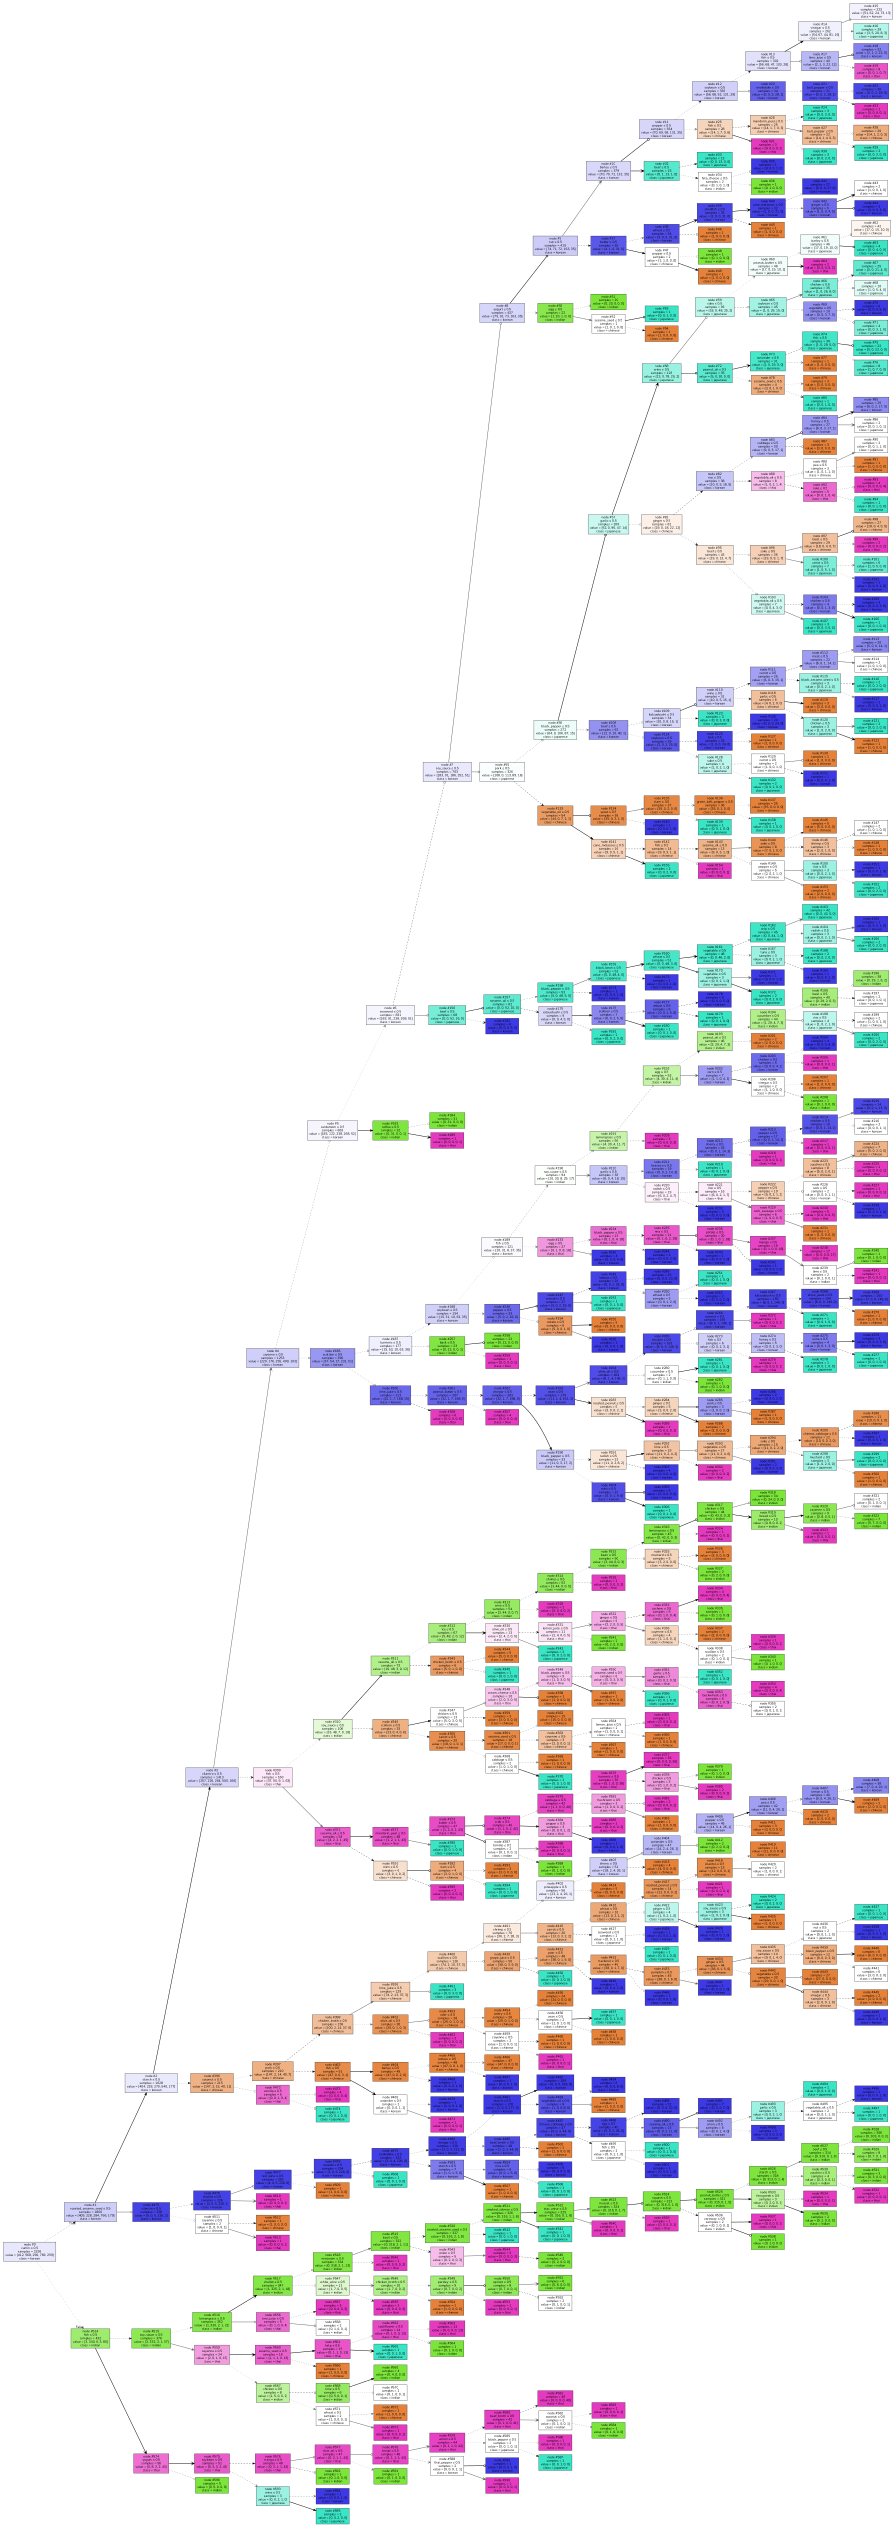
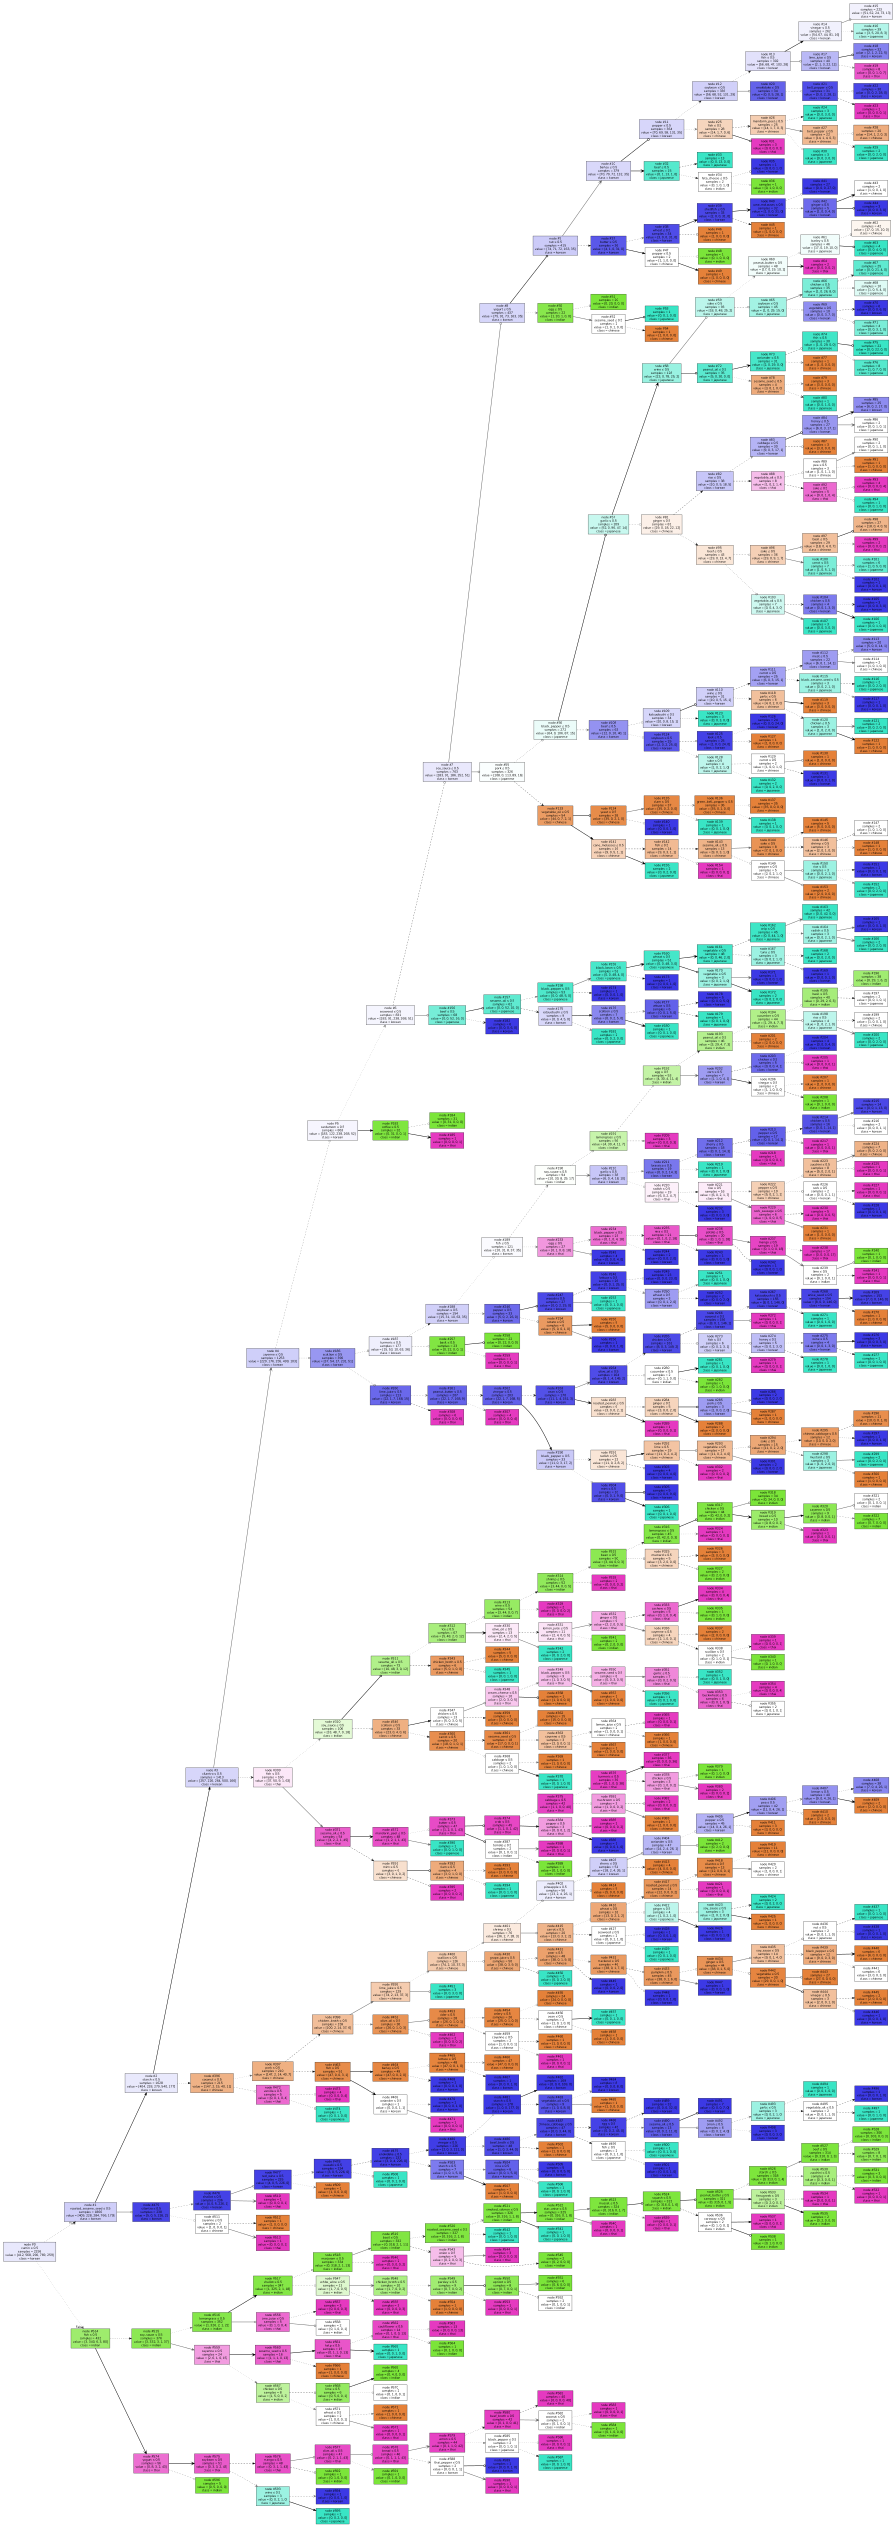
(528, 2258) -> (500, 2266)
